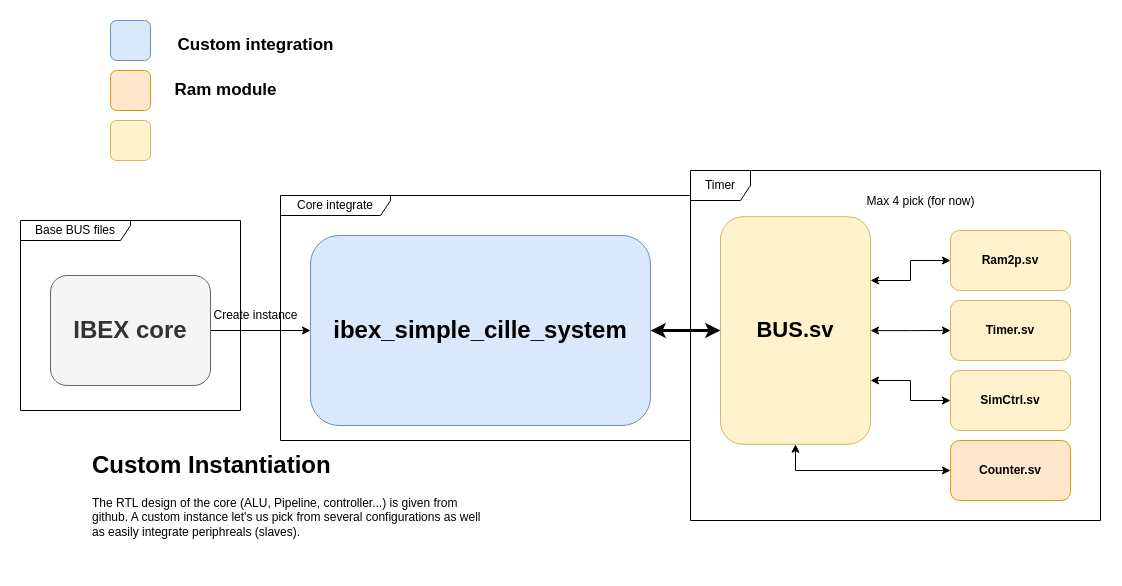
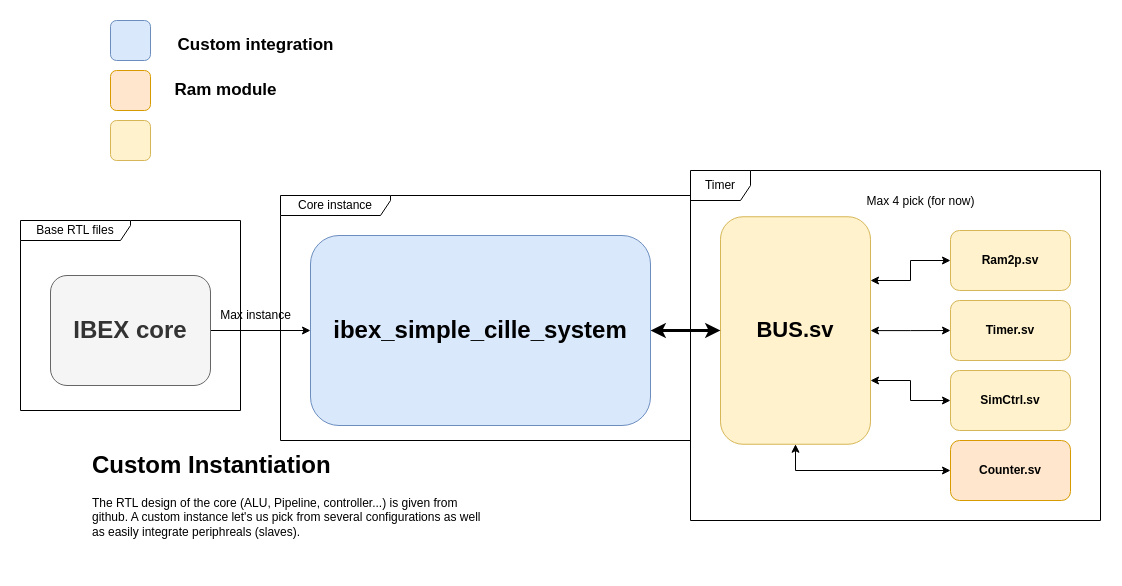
(336, 206) -> (336, 206)
(76, 231) -> (76, 231)
(256, 316) -> (256, 316)
